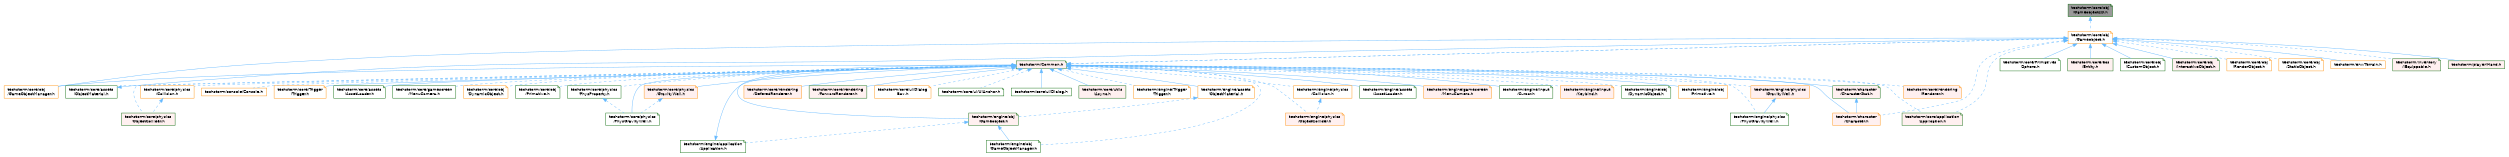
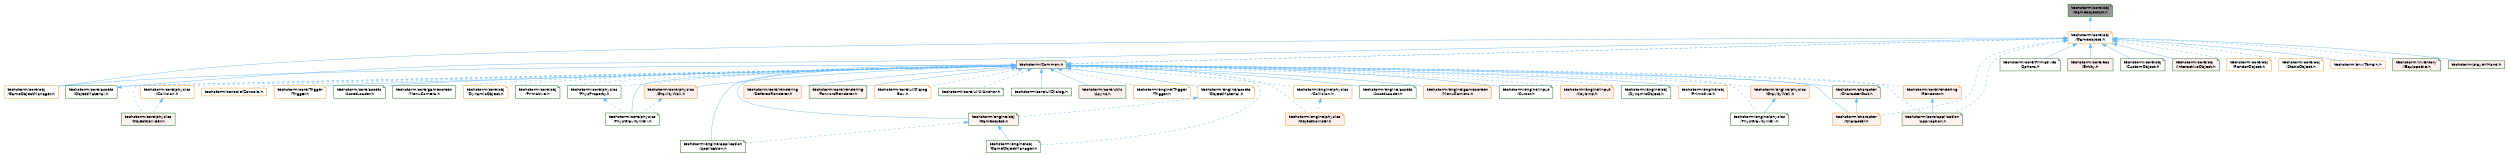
(849, 70) -> (841, 71)
none -> (1932, 109)
